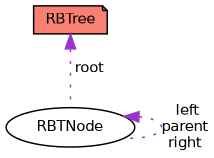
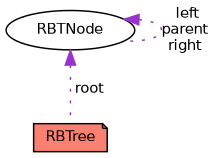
(70, 78) -> (70, 94)
